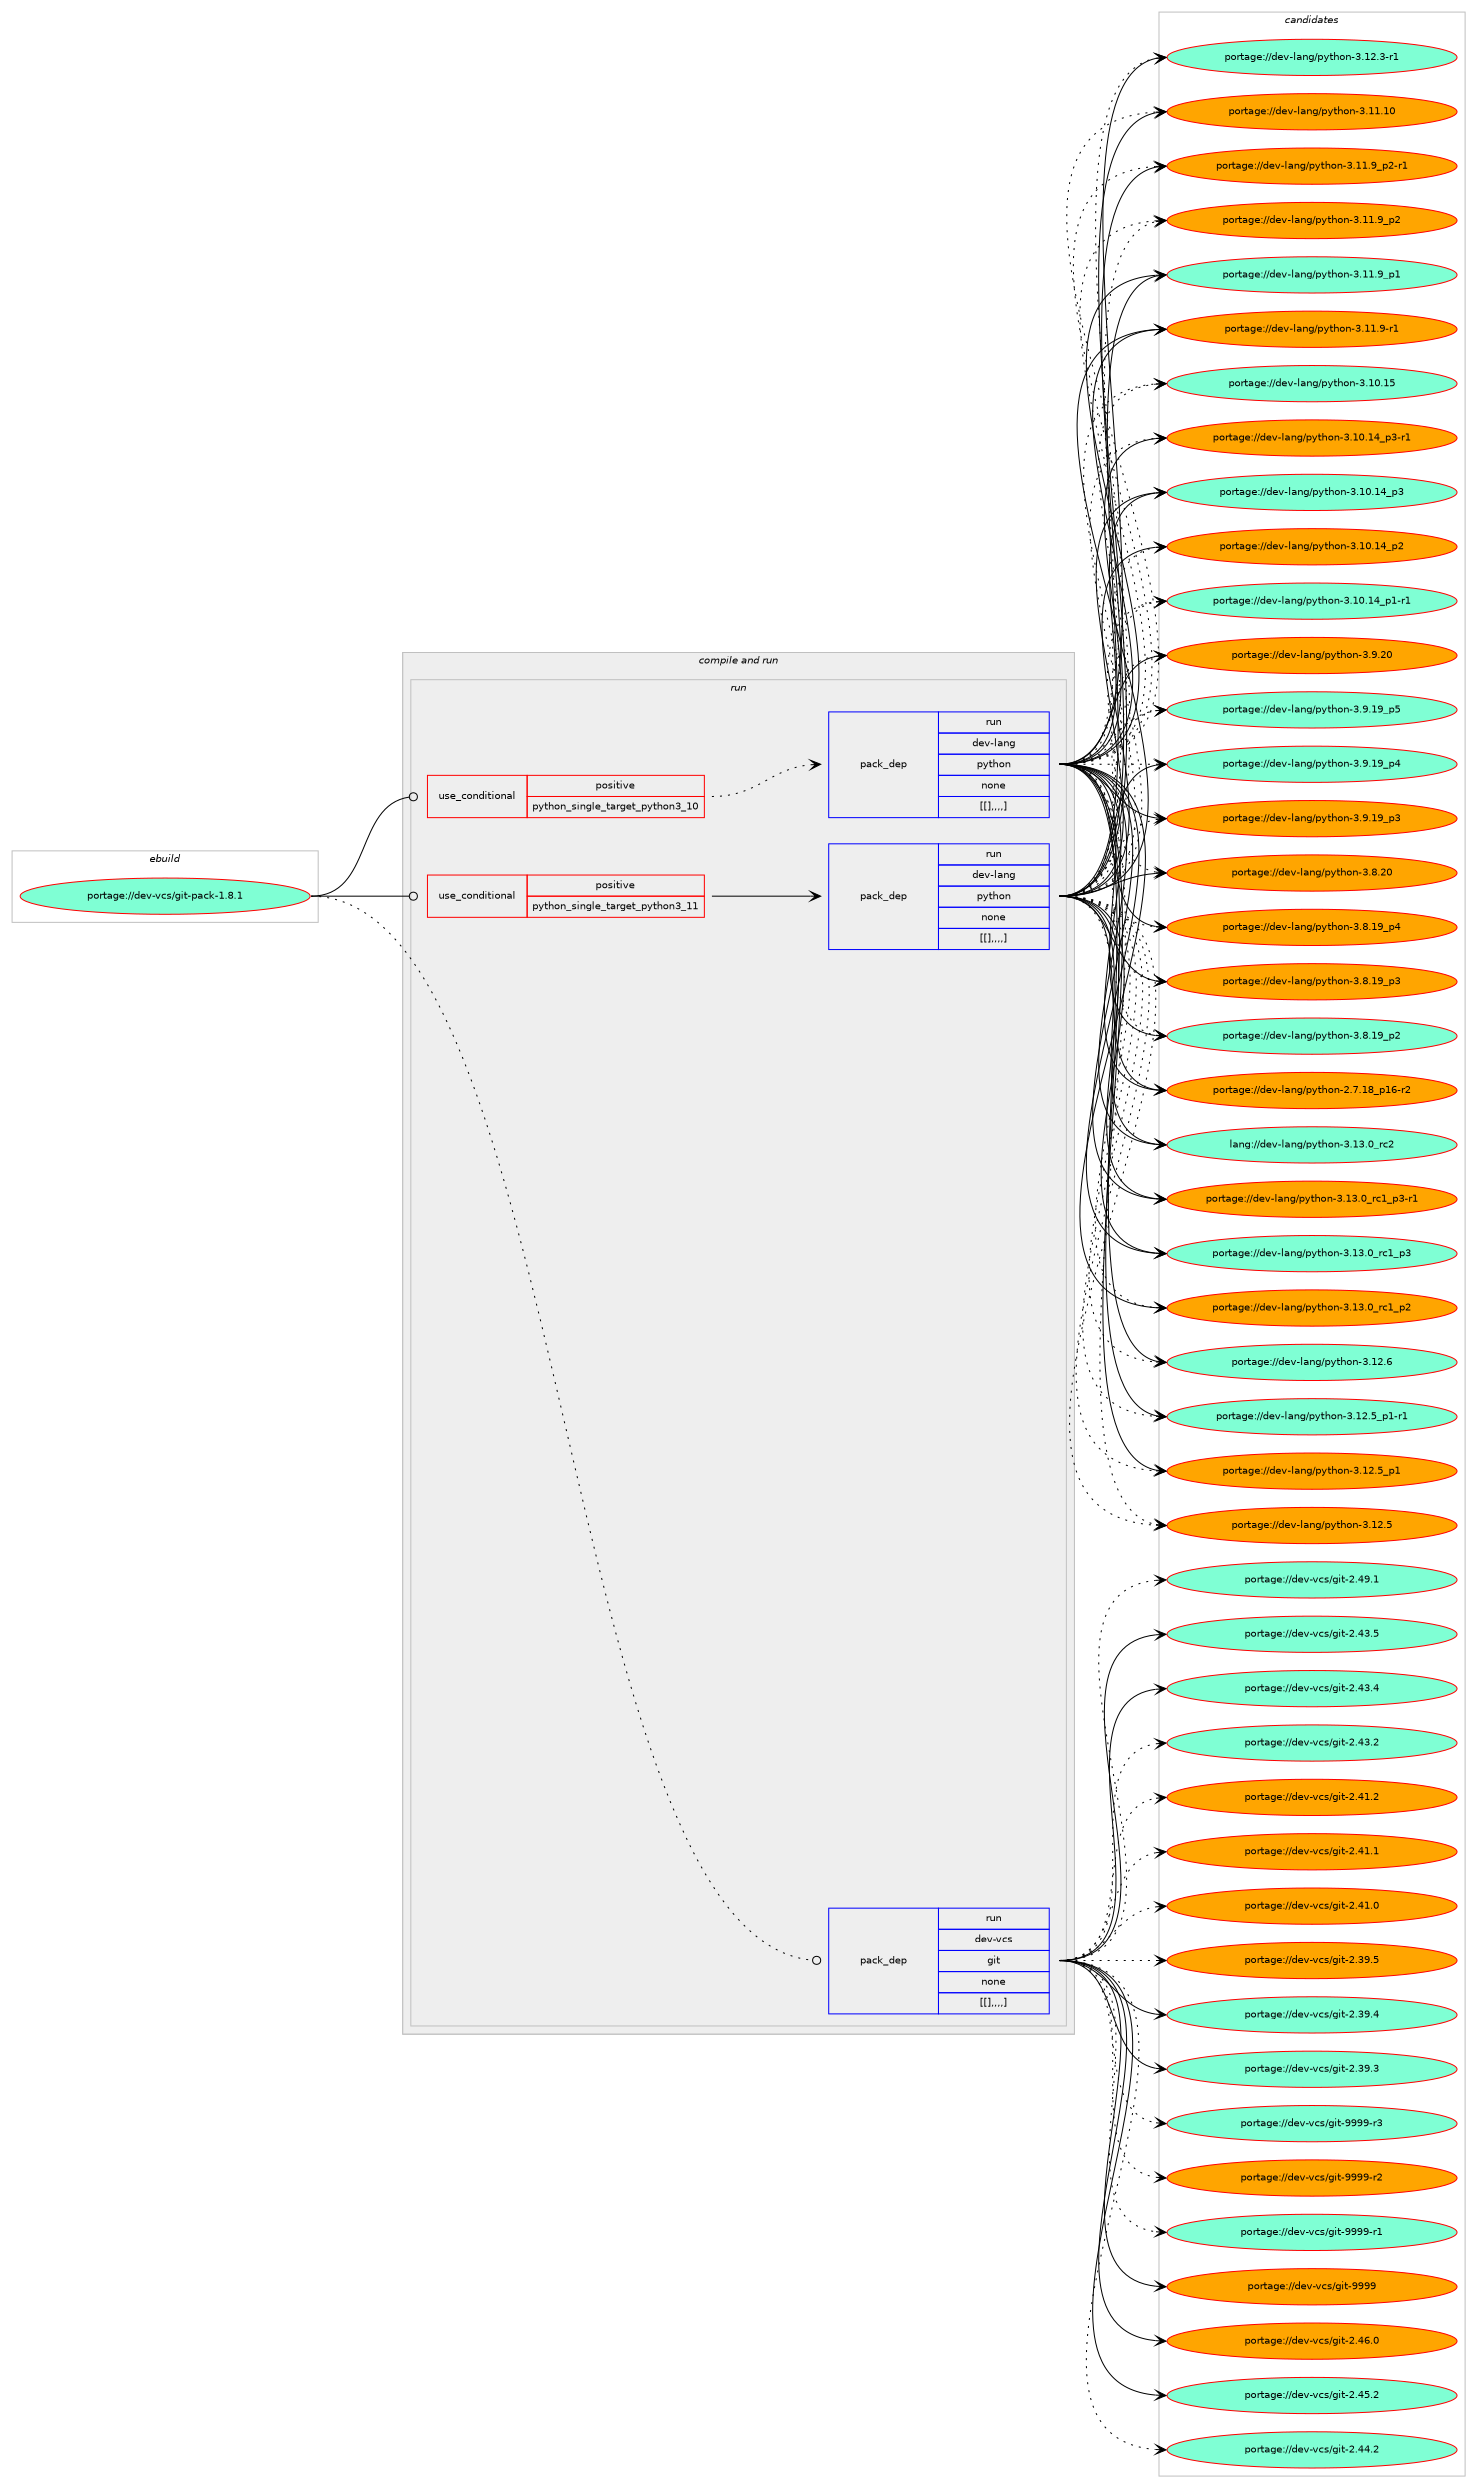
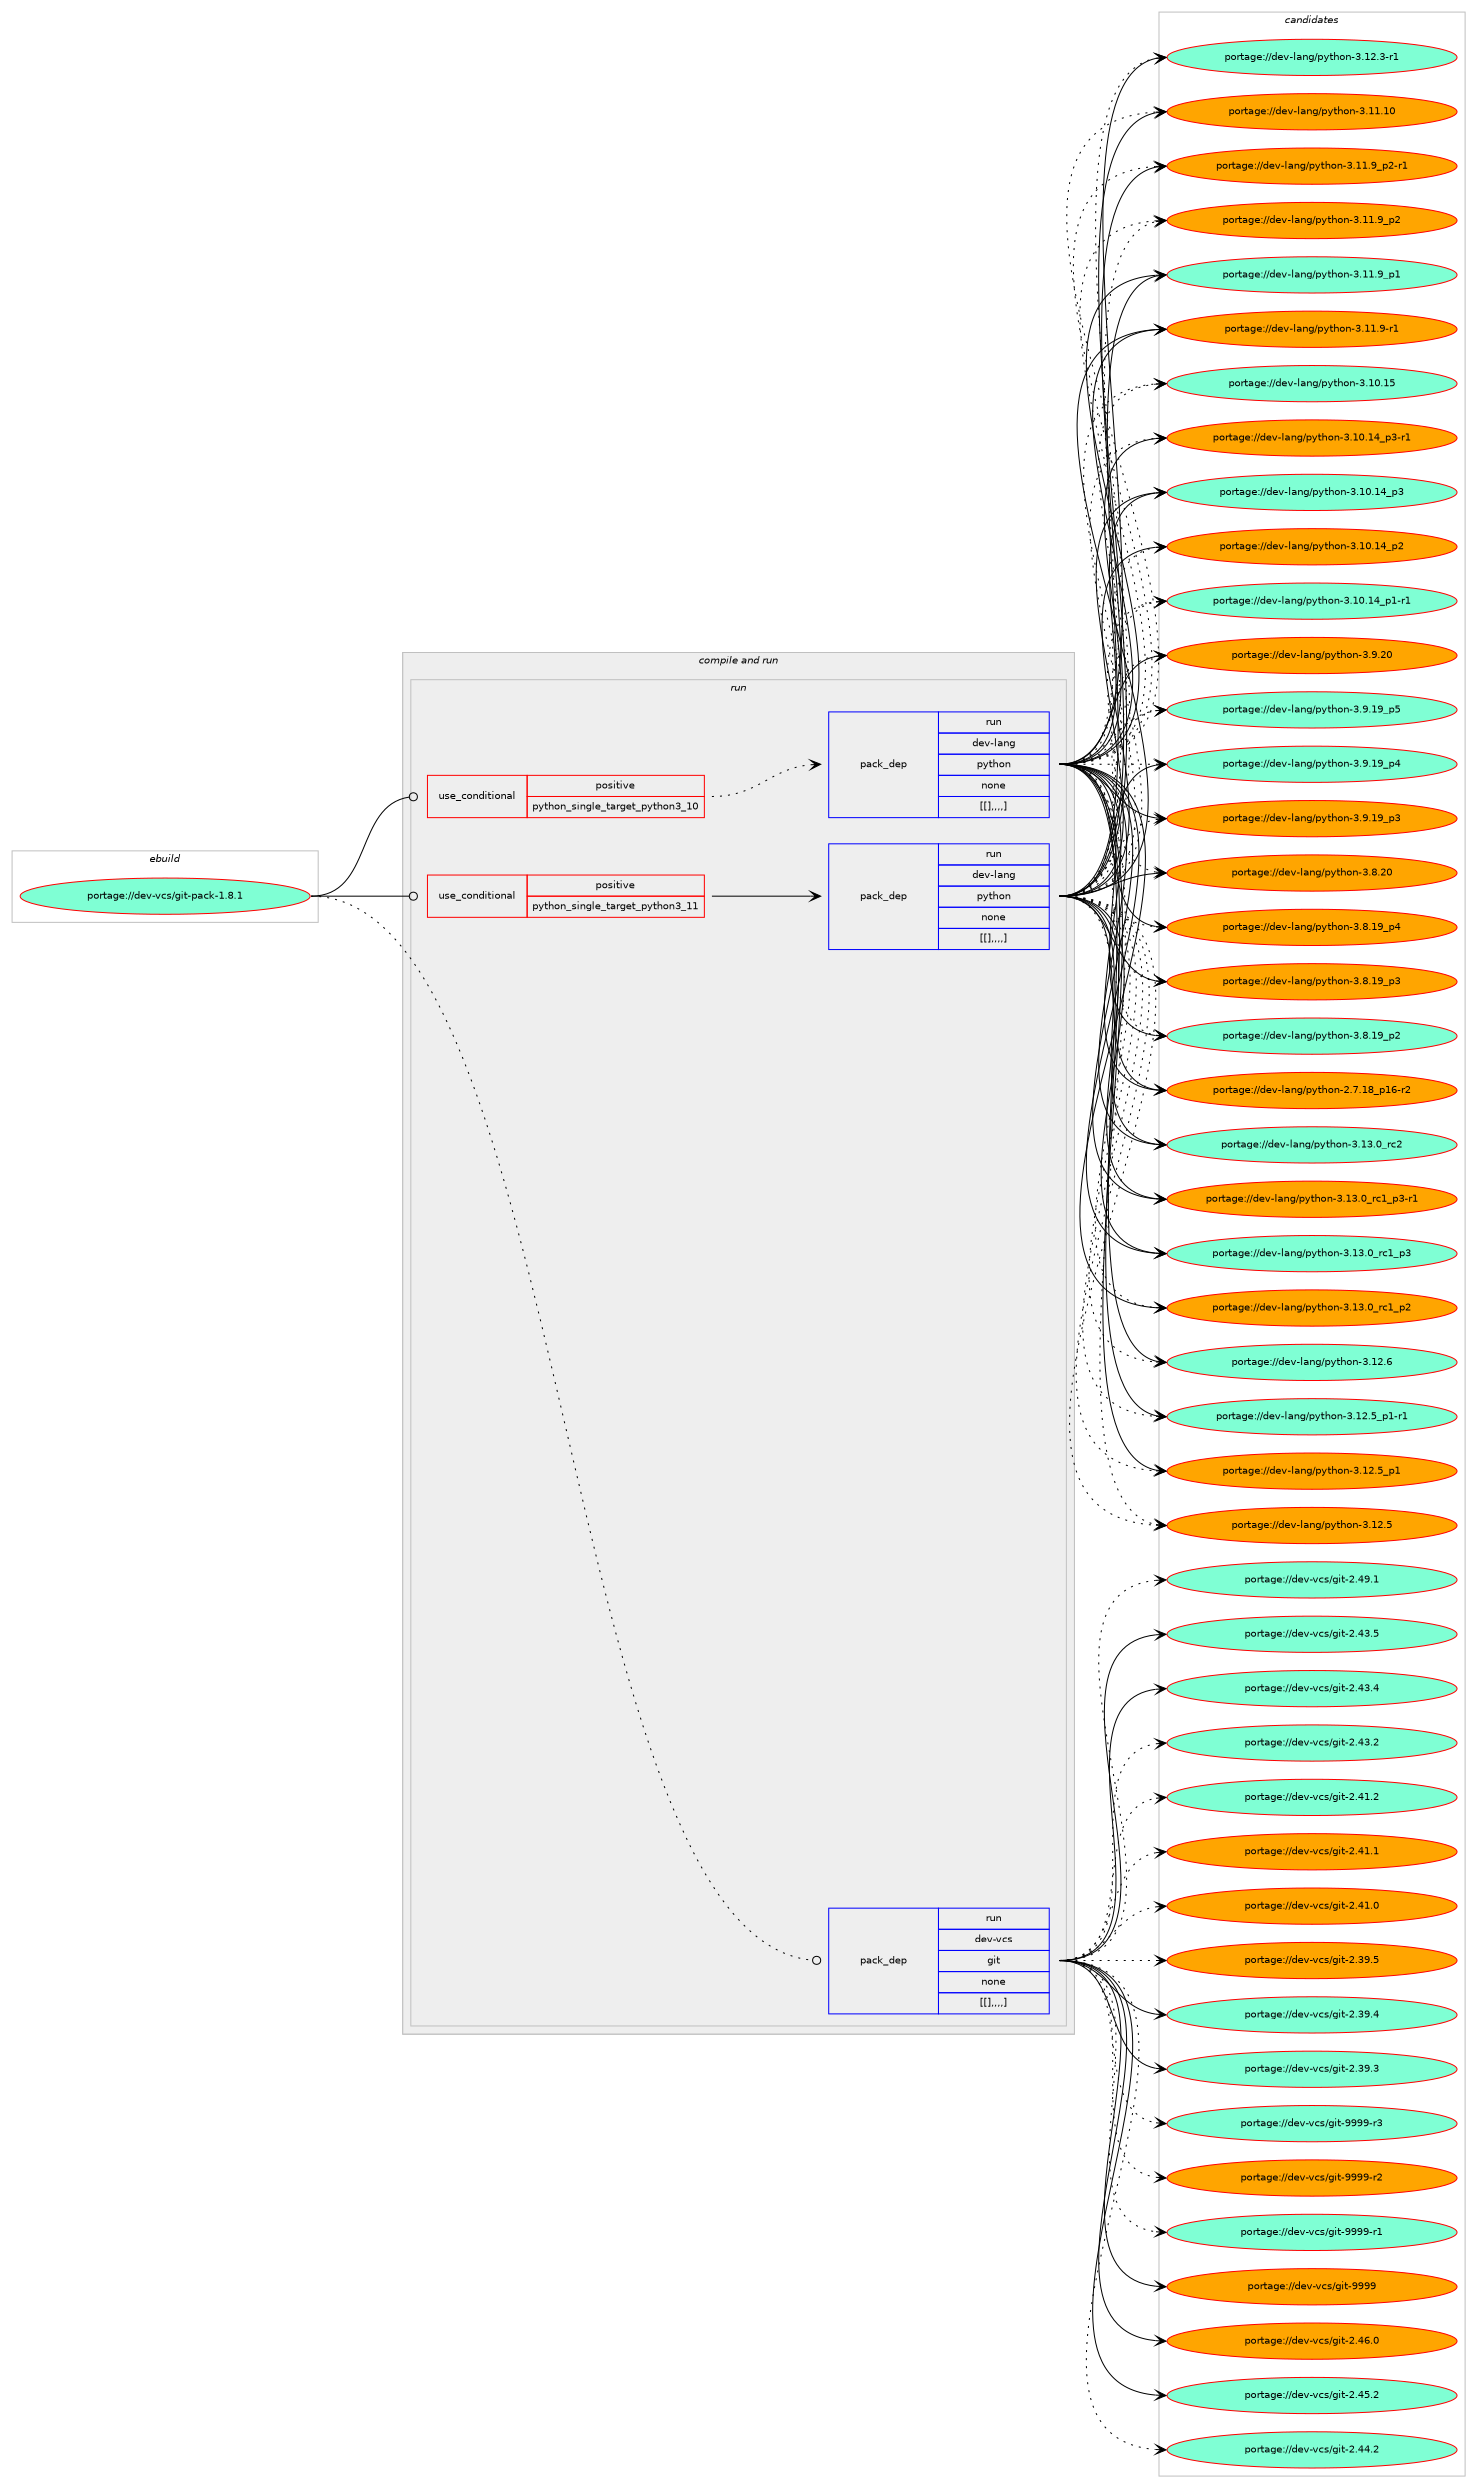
(1312, 1145) -> (1312, 1145)
(1312, 1797) -> (1312, 1797)
